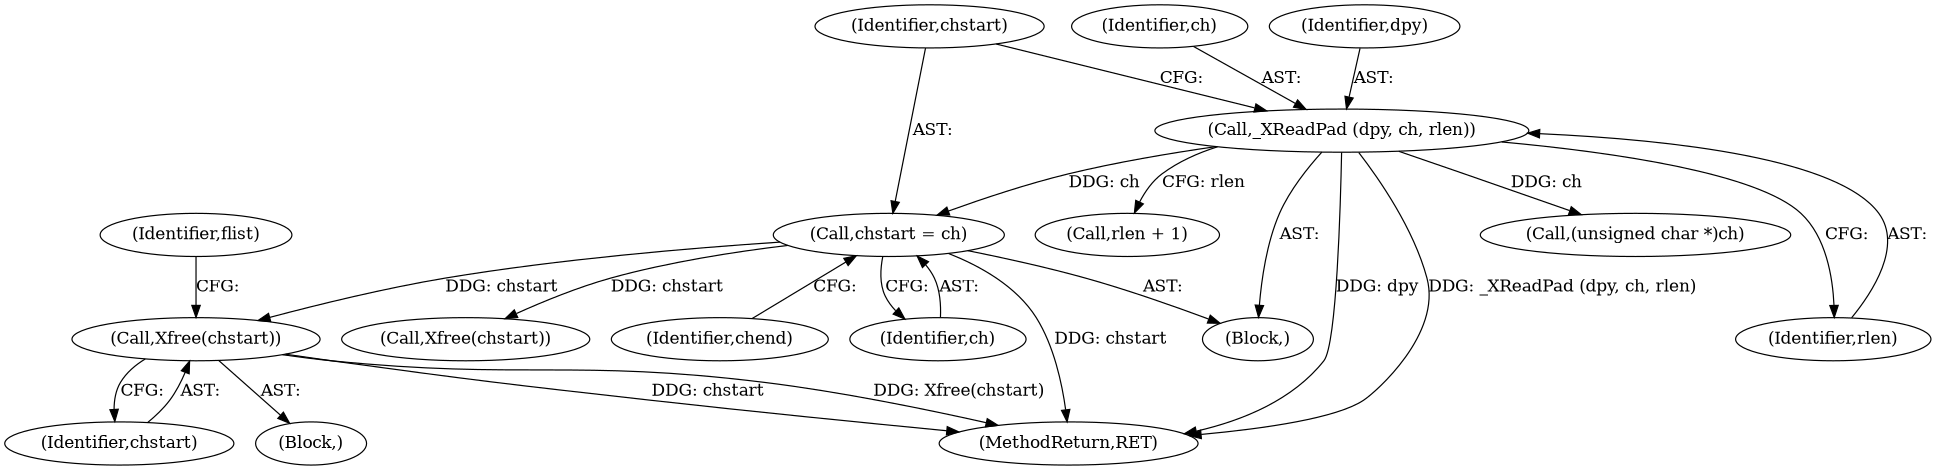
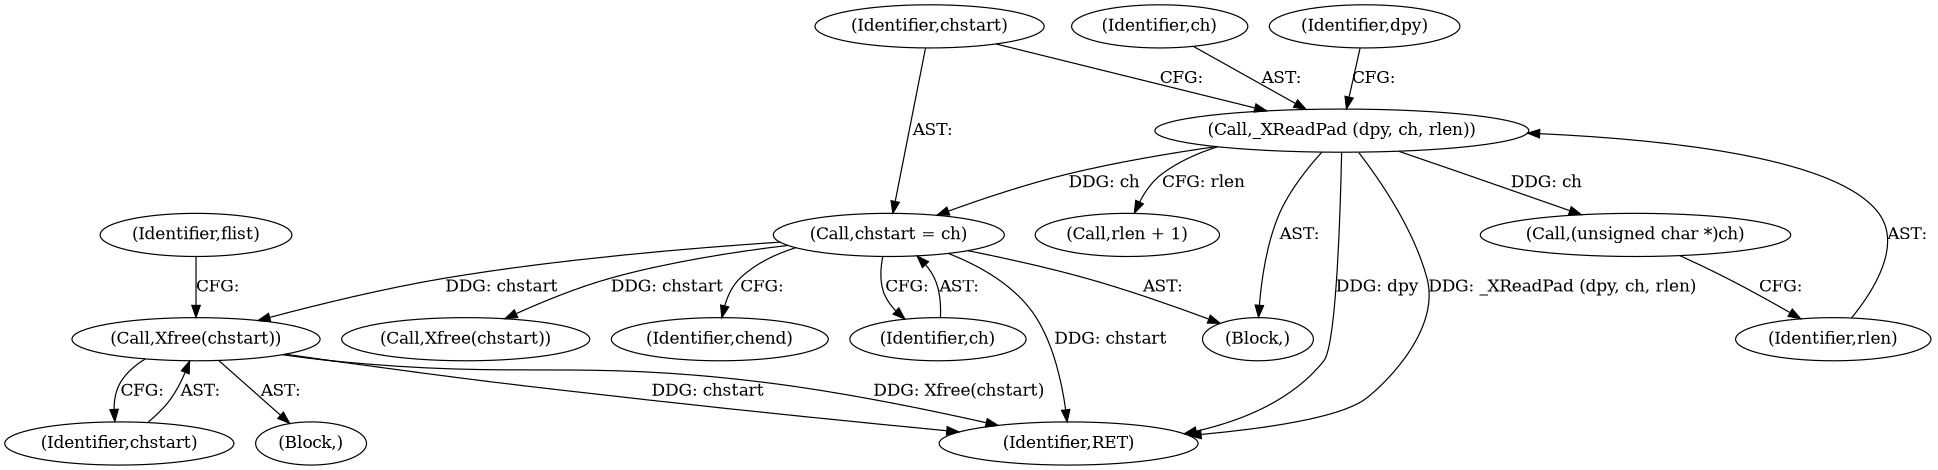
(1377, 79) -> (1377, 79)
(1705, 173) -> (1736, 283)
(799, 290) -> (752, 268)
(1069, 443) -> (1069, 443)
